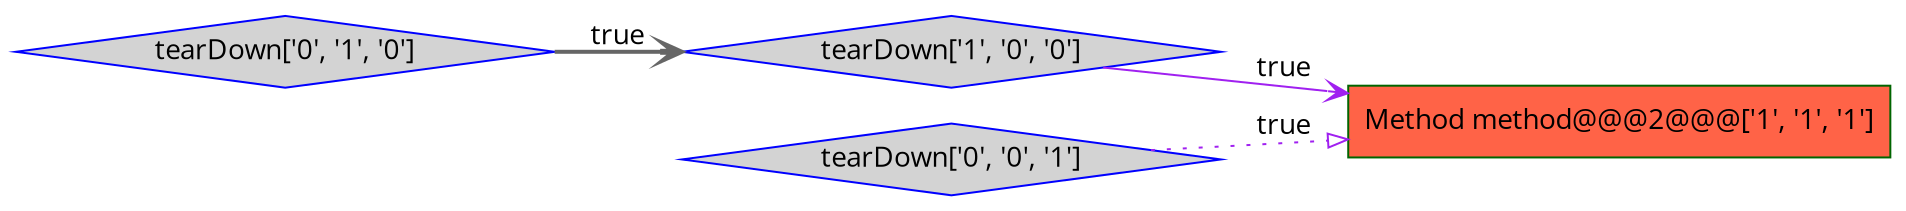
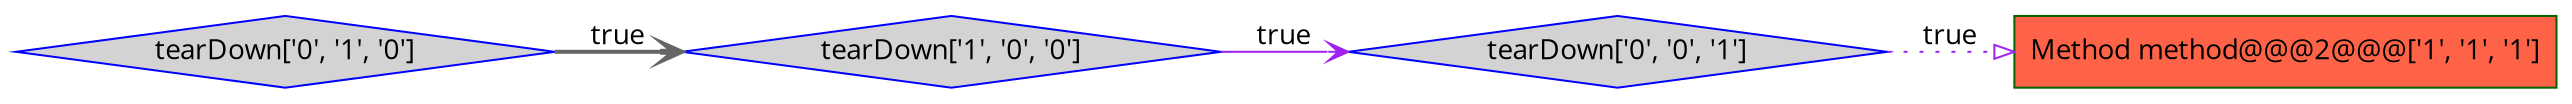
(1215, 79) -> (1274, 52)
